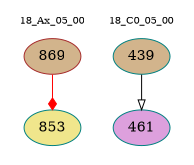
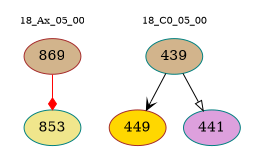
none -> (138, 128)
(142, 128) -> (212, 128)
